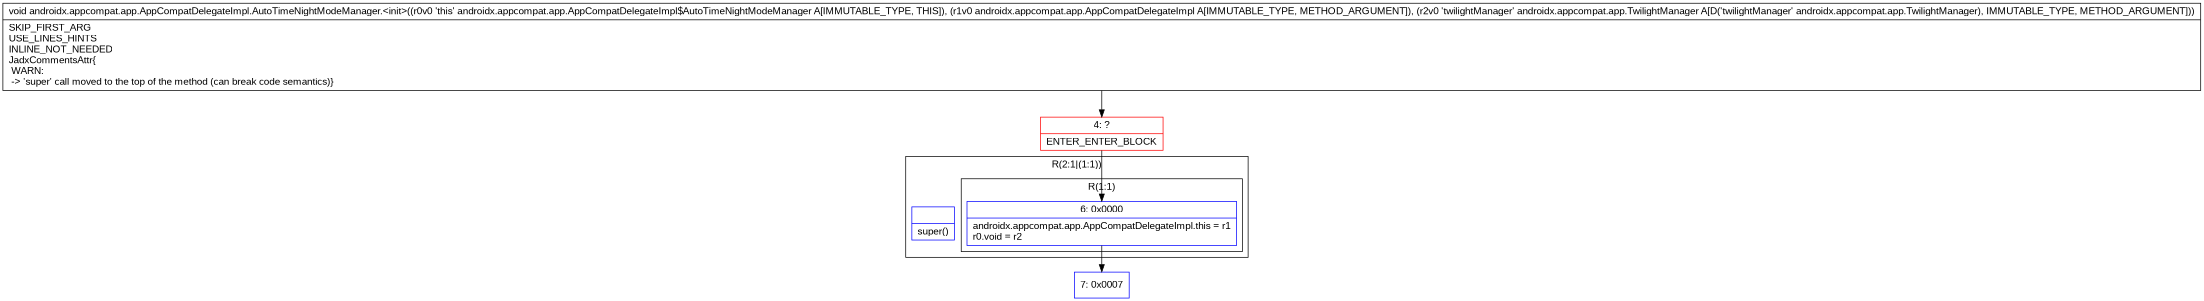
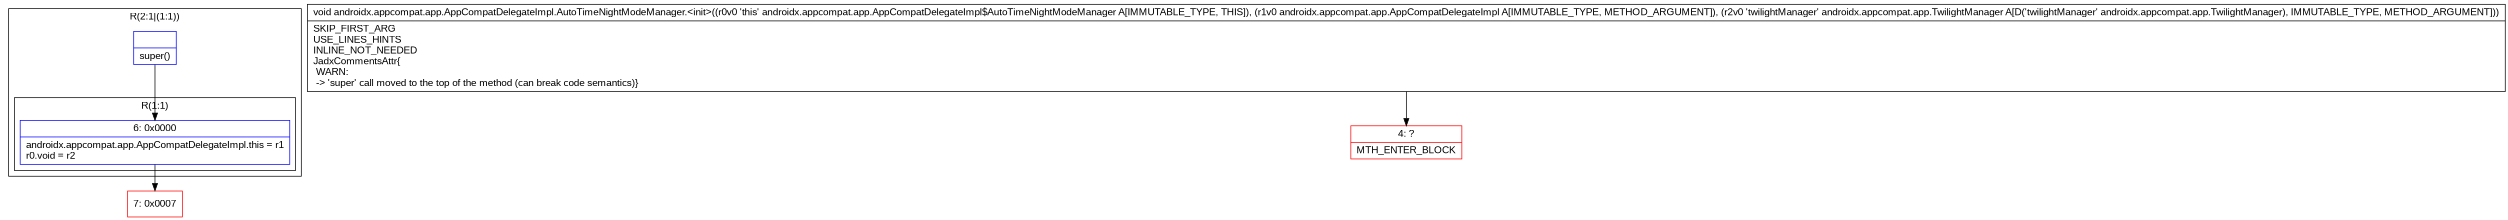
(1102, 142) -> (1406, 150)
(1102, 172) -> (155, 89)
(1102, 285) -> (155, 204)
